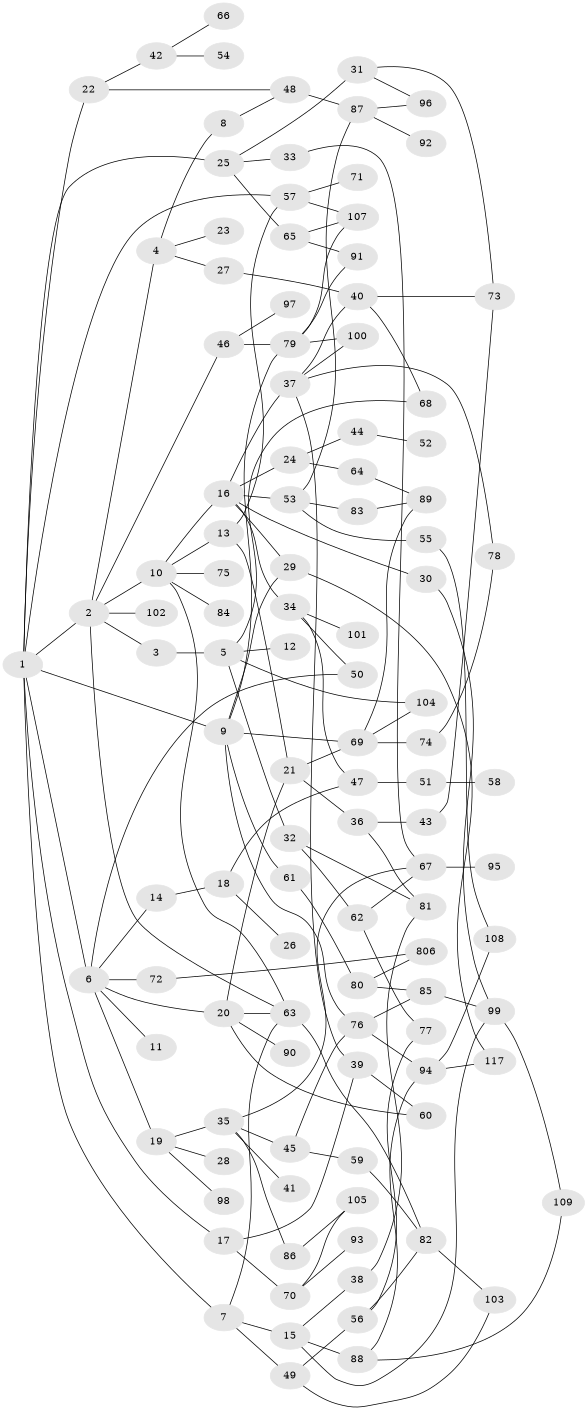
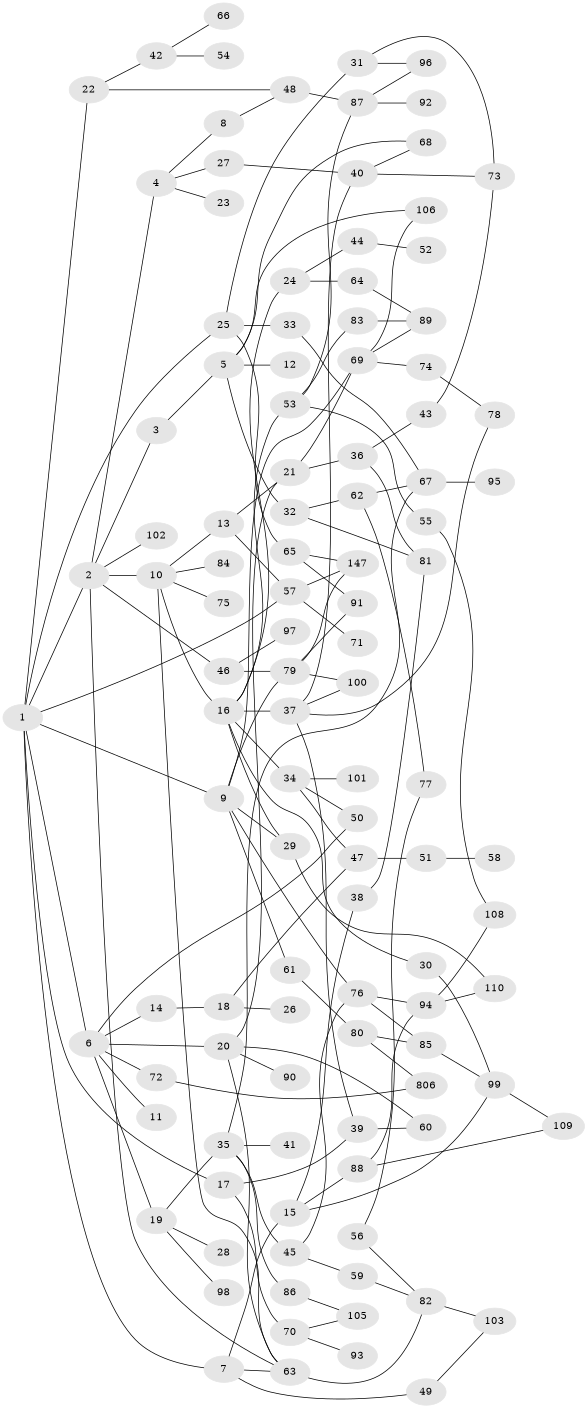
(358, 217) -> (358, 564)
(426, 703) -> (426, 211)
(495, 1061) -> (495, 989)
(320, 1351) -> none
